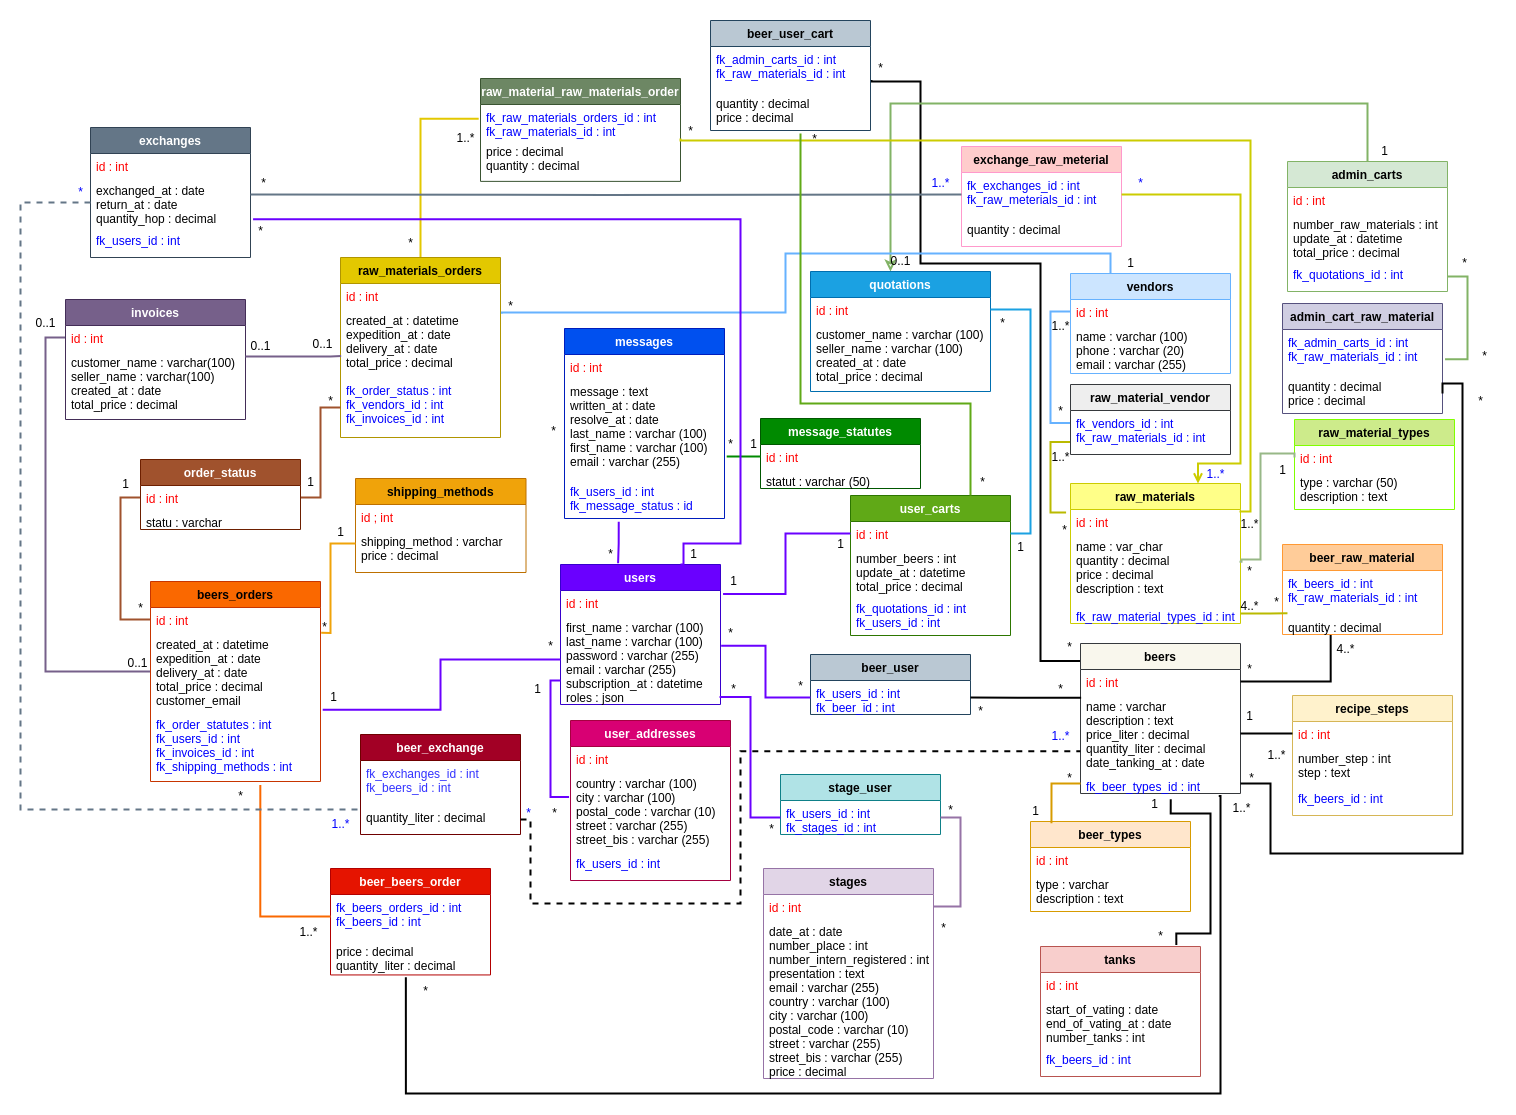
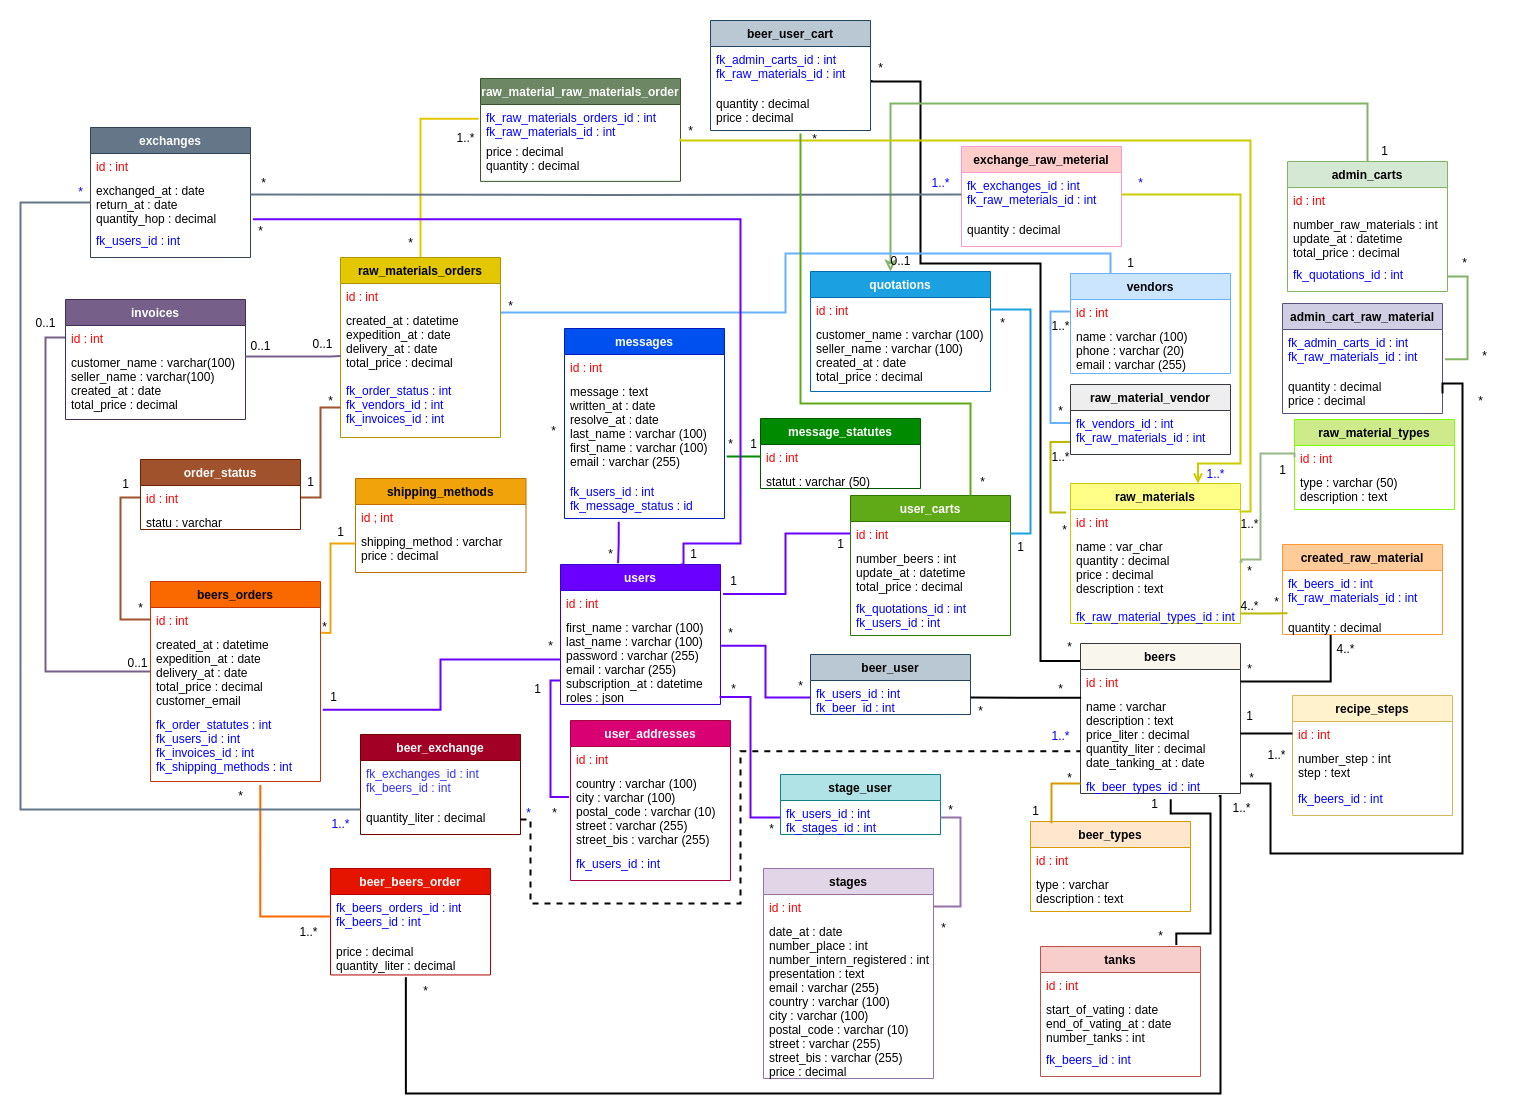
(1362, 558) -> (1362, 558)
(21, 643) -> (21, 643)
